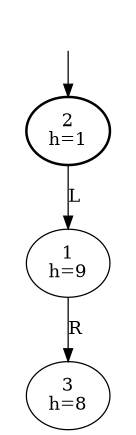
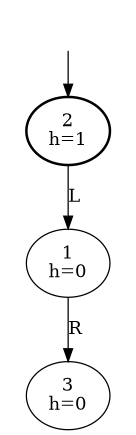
(68, 263) -> (68, 263)
(68, 396) -> (68, 396)
